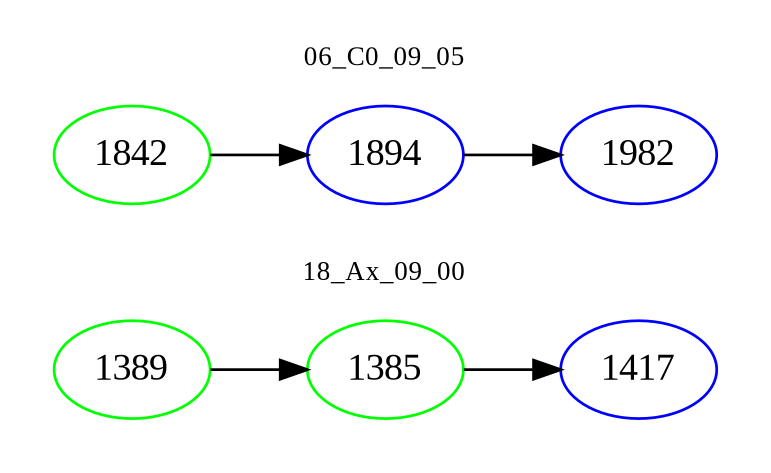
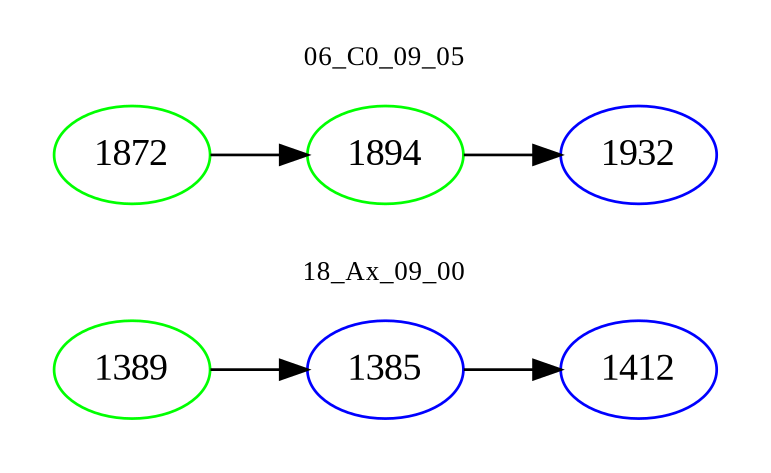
(132, 155) -> (132, 155)
(385, 155) -> (385, 155)
(639, 155) -> (639, 155)
(385, 370) -> (385, 370)
(639, 370) -> (639, 370)
